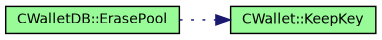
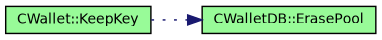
(198, 20) -> (169, 20)
